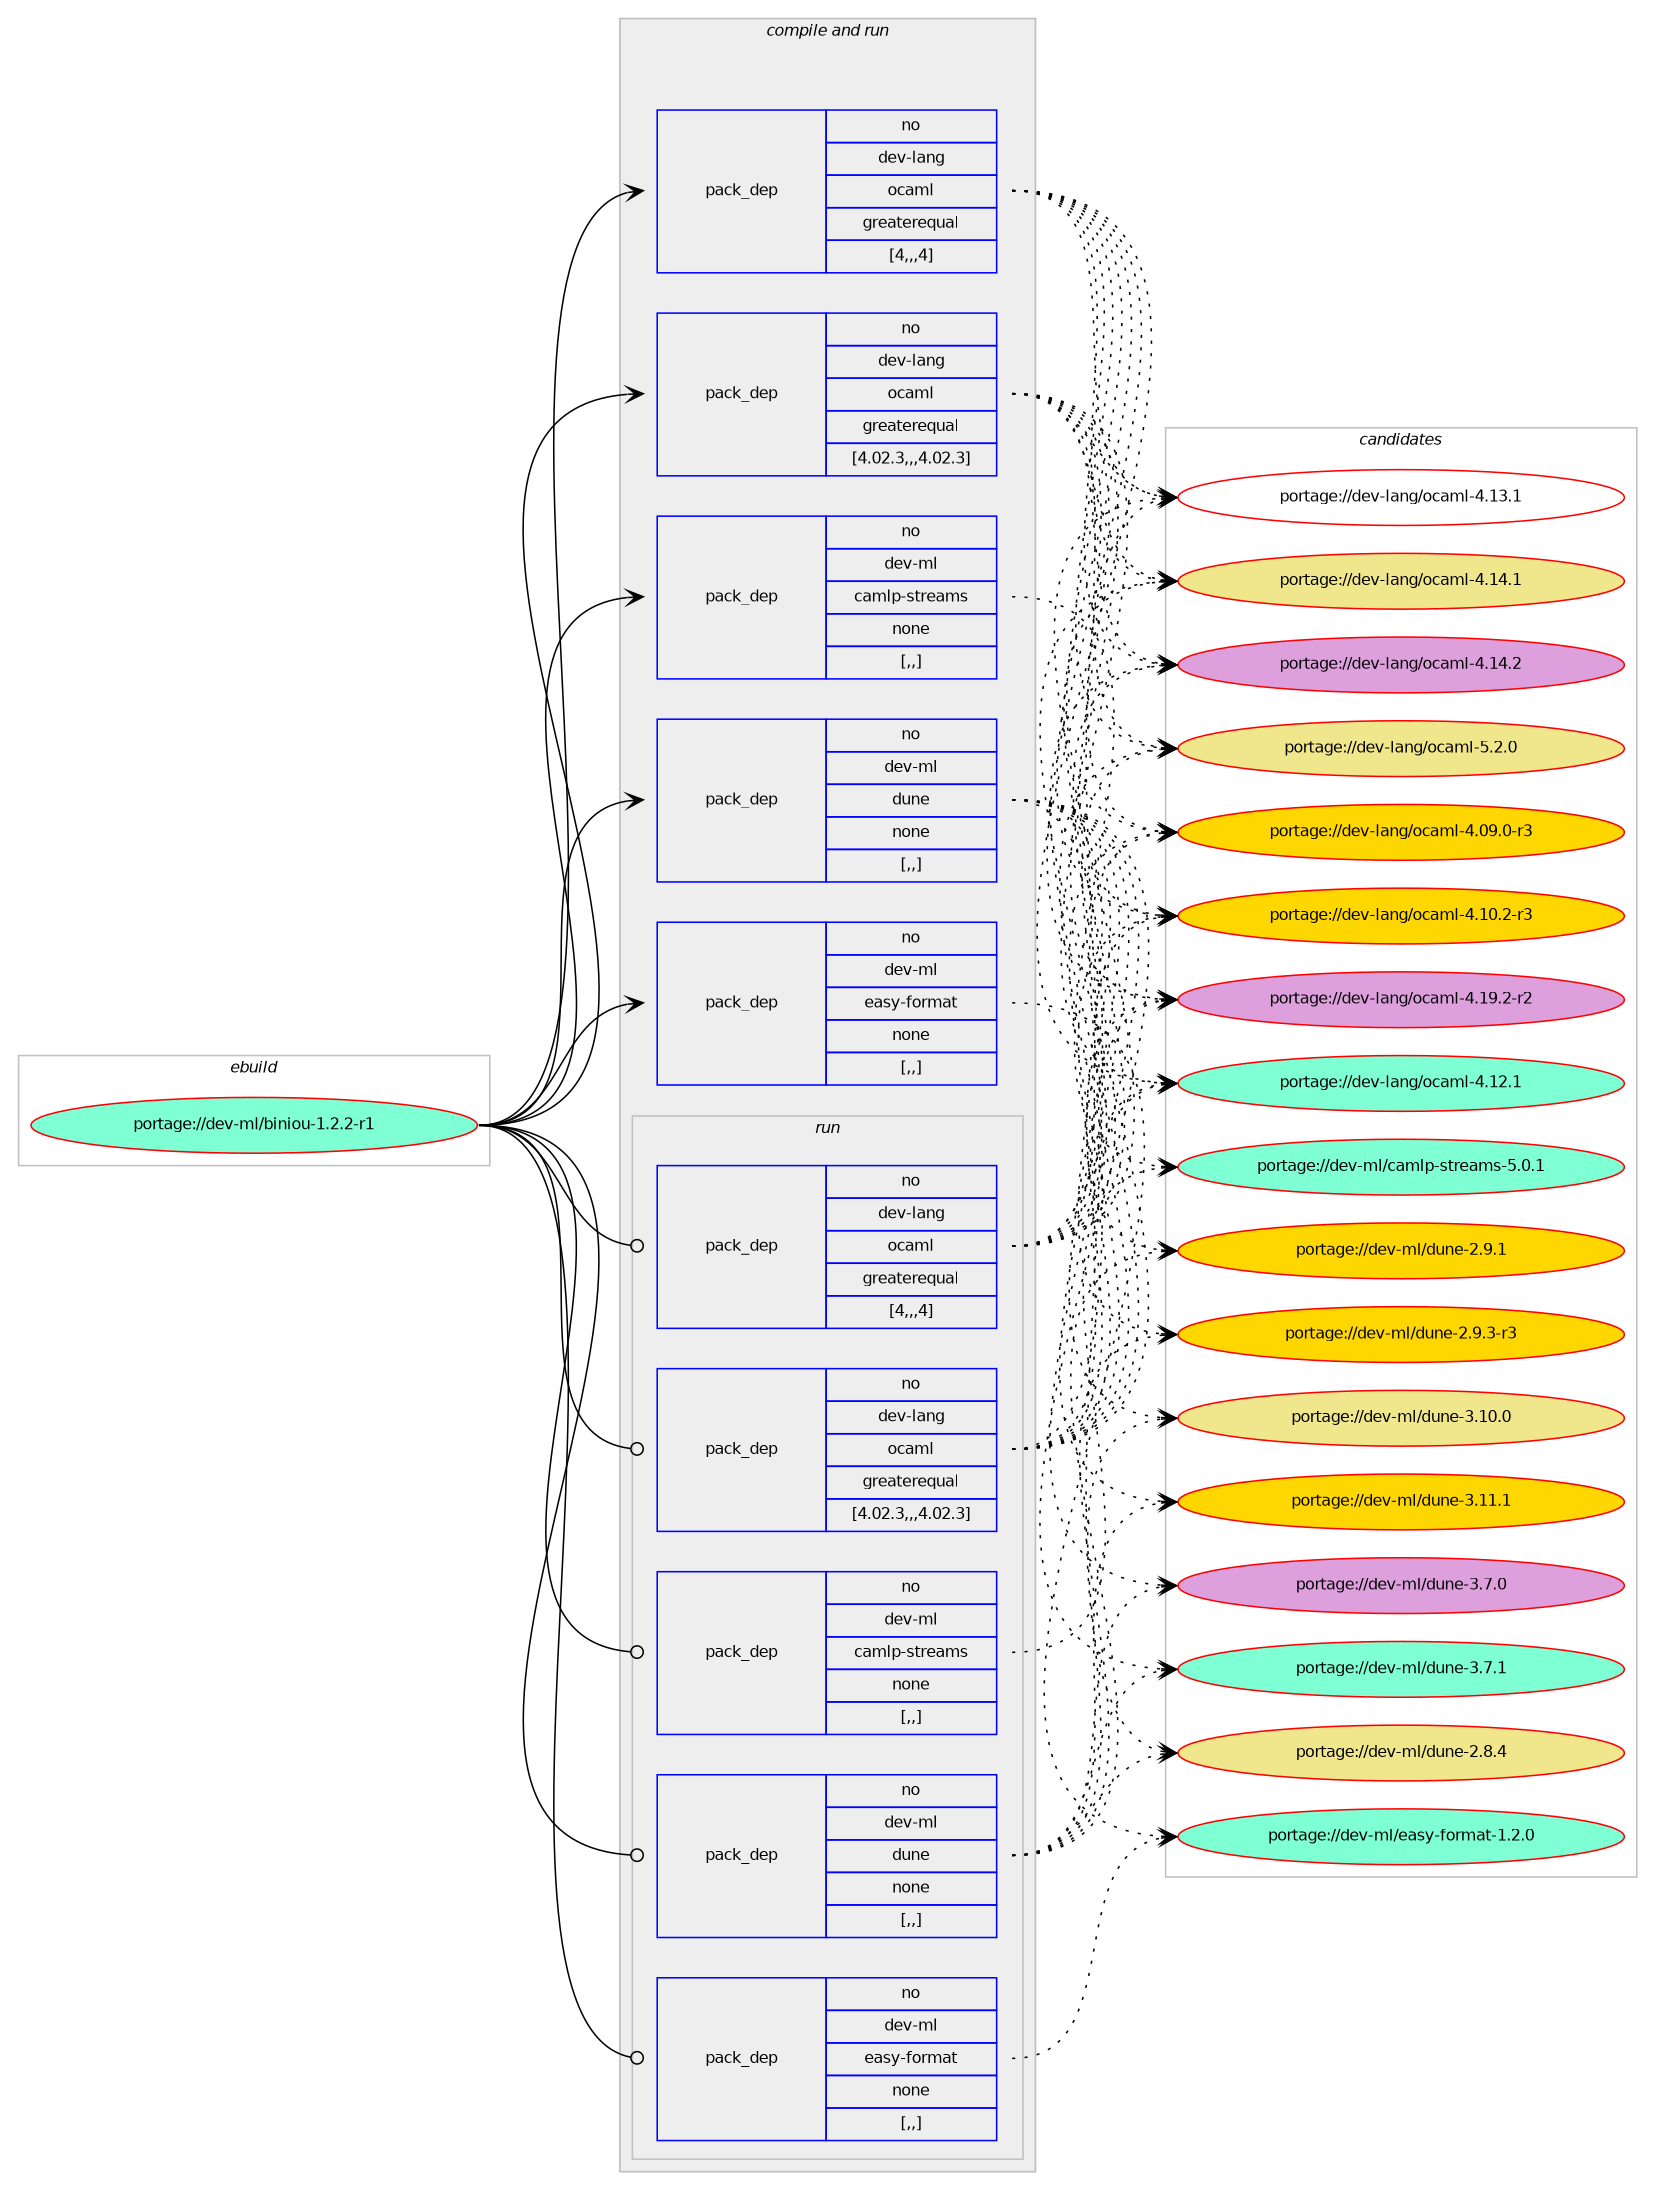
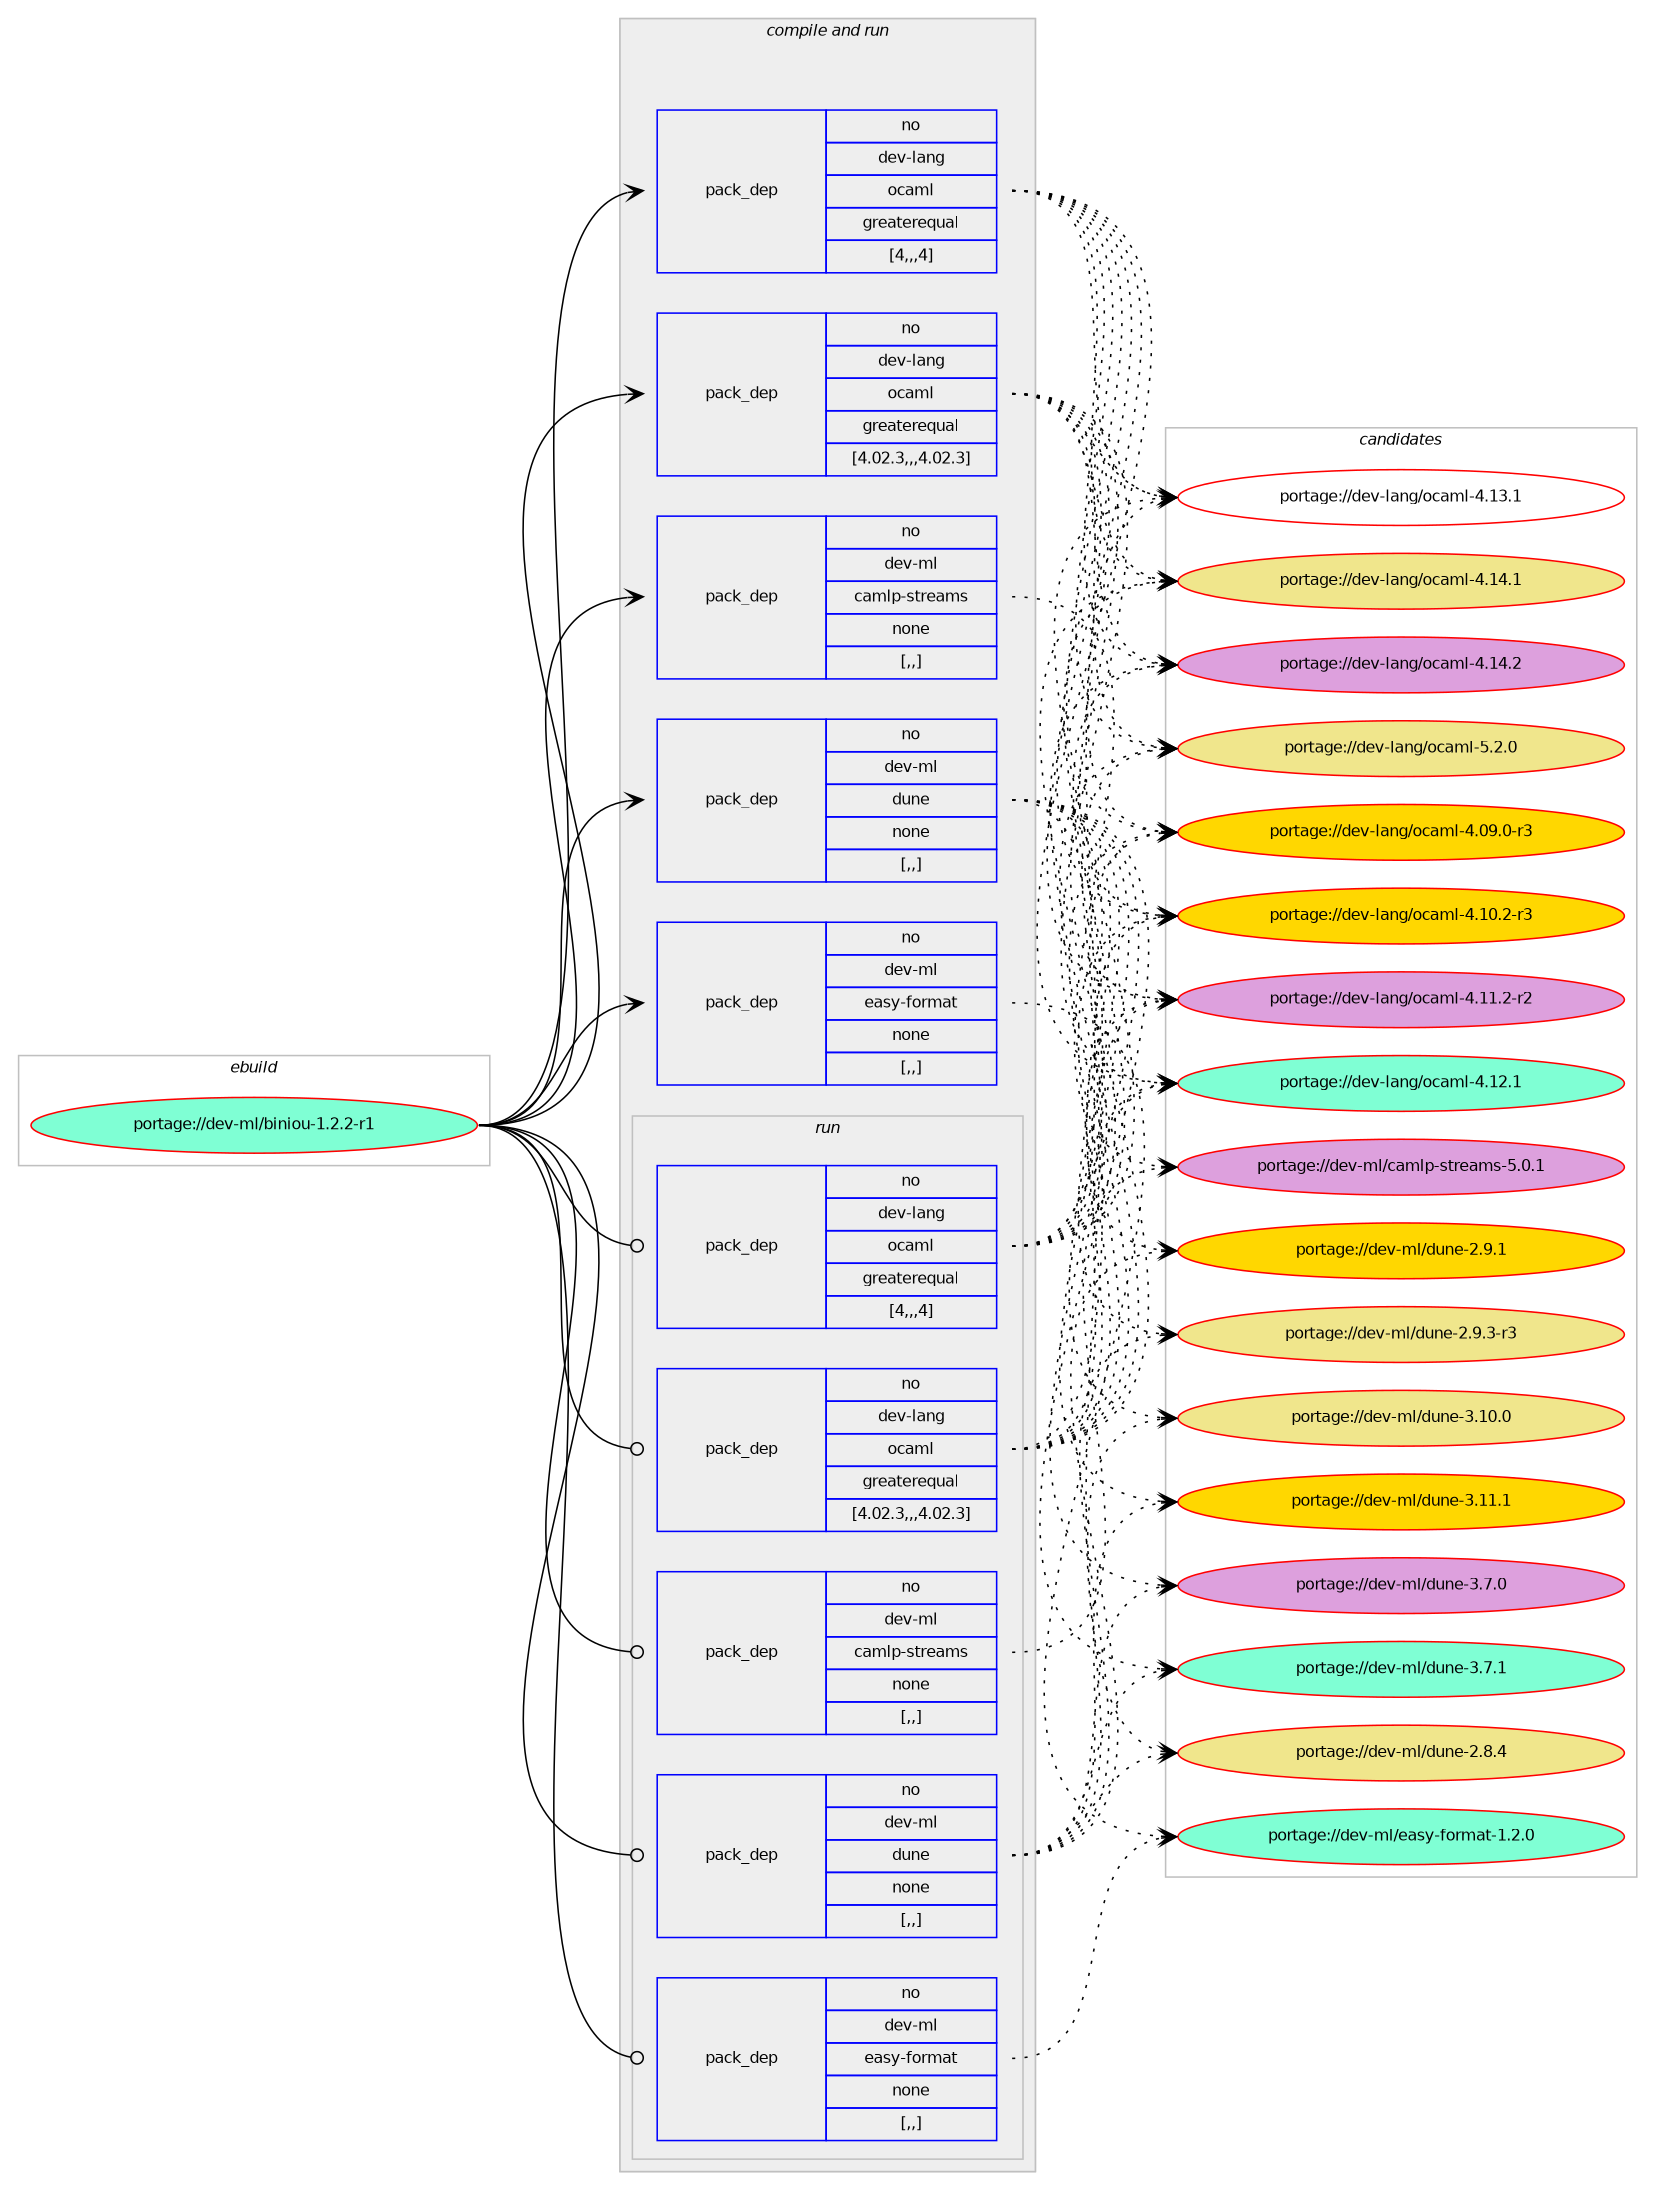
(1401, 1000) -> (1401, 1000)
(1401, 1167) -> (1401, 1167)
(1401, 1335) -> (1401, 1335)
